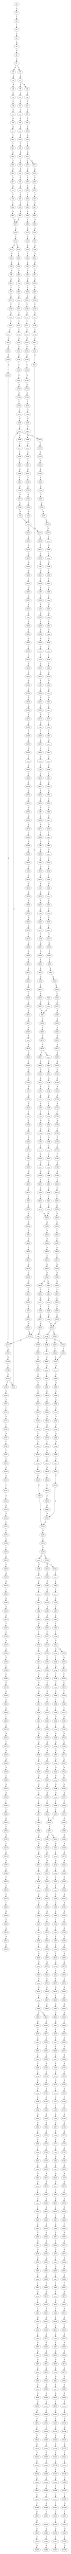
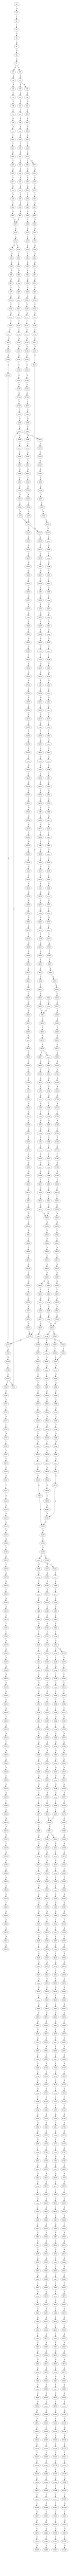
(42, 2012) -> (46, 2012)
none -> (46, 2520)
